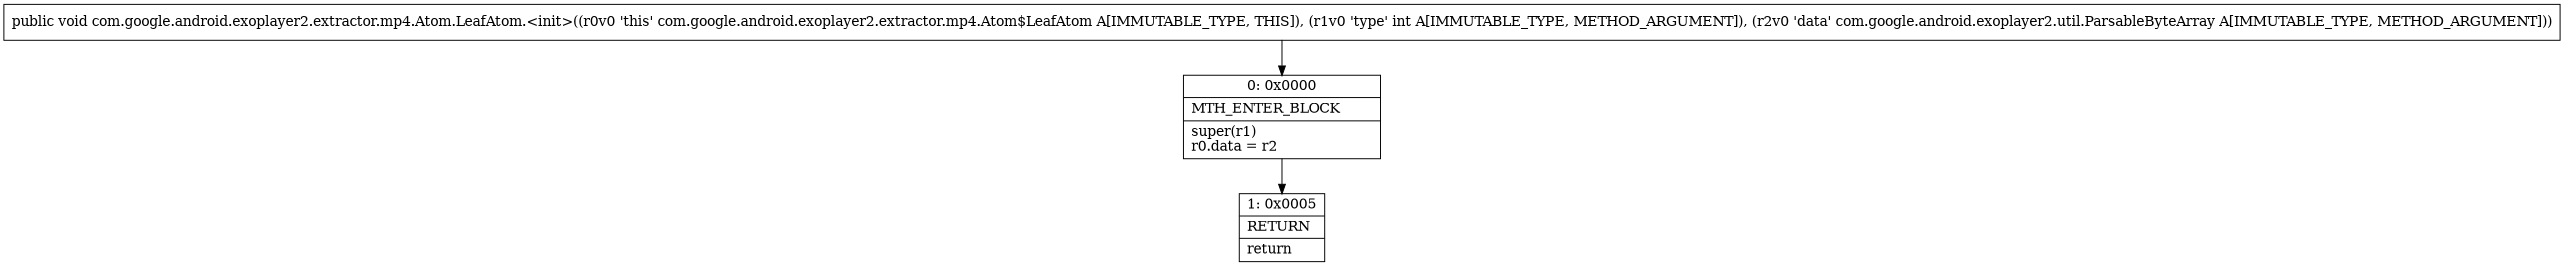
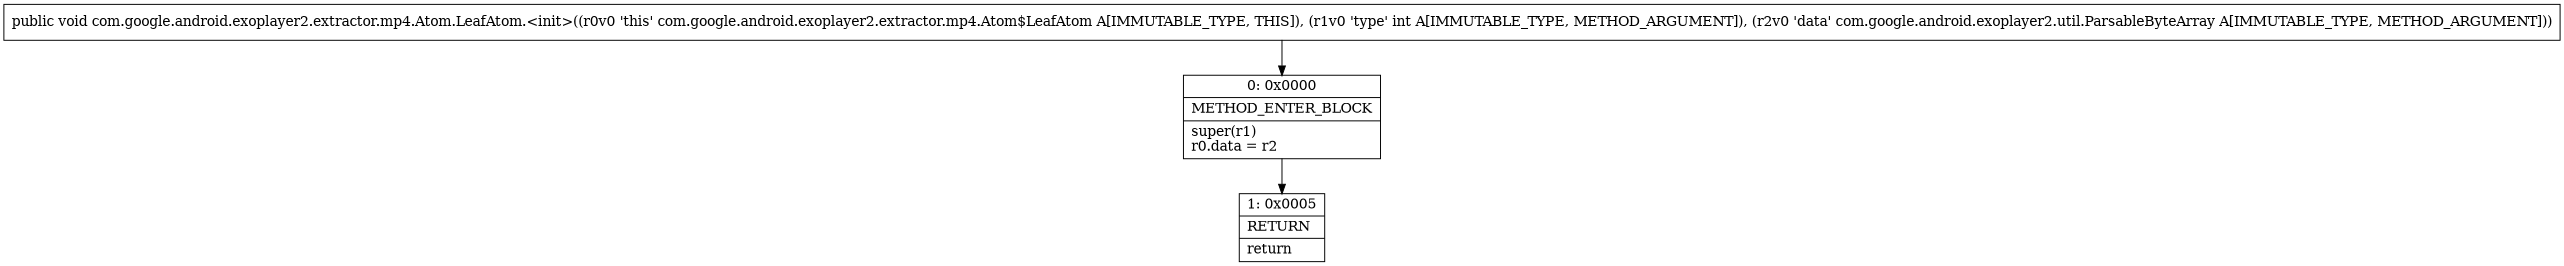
(1266, 109) -> (1282, 109)
